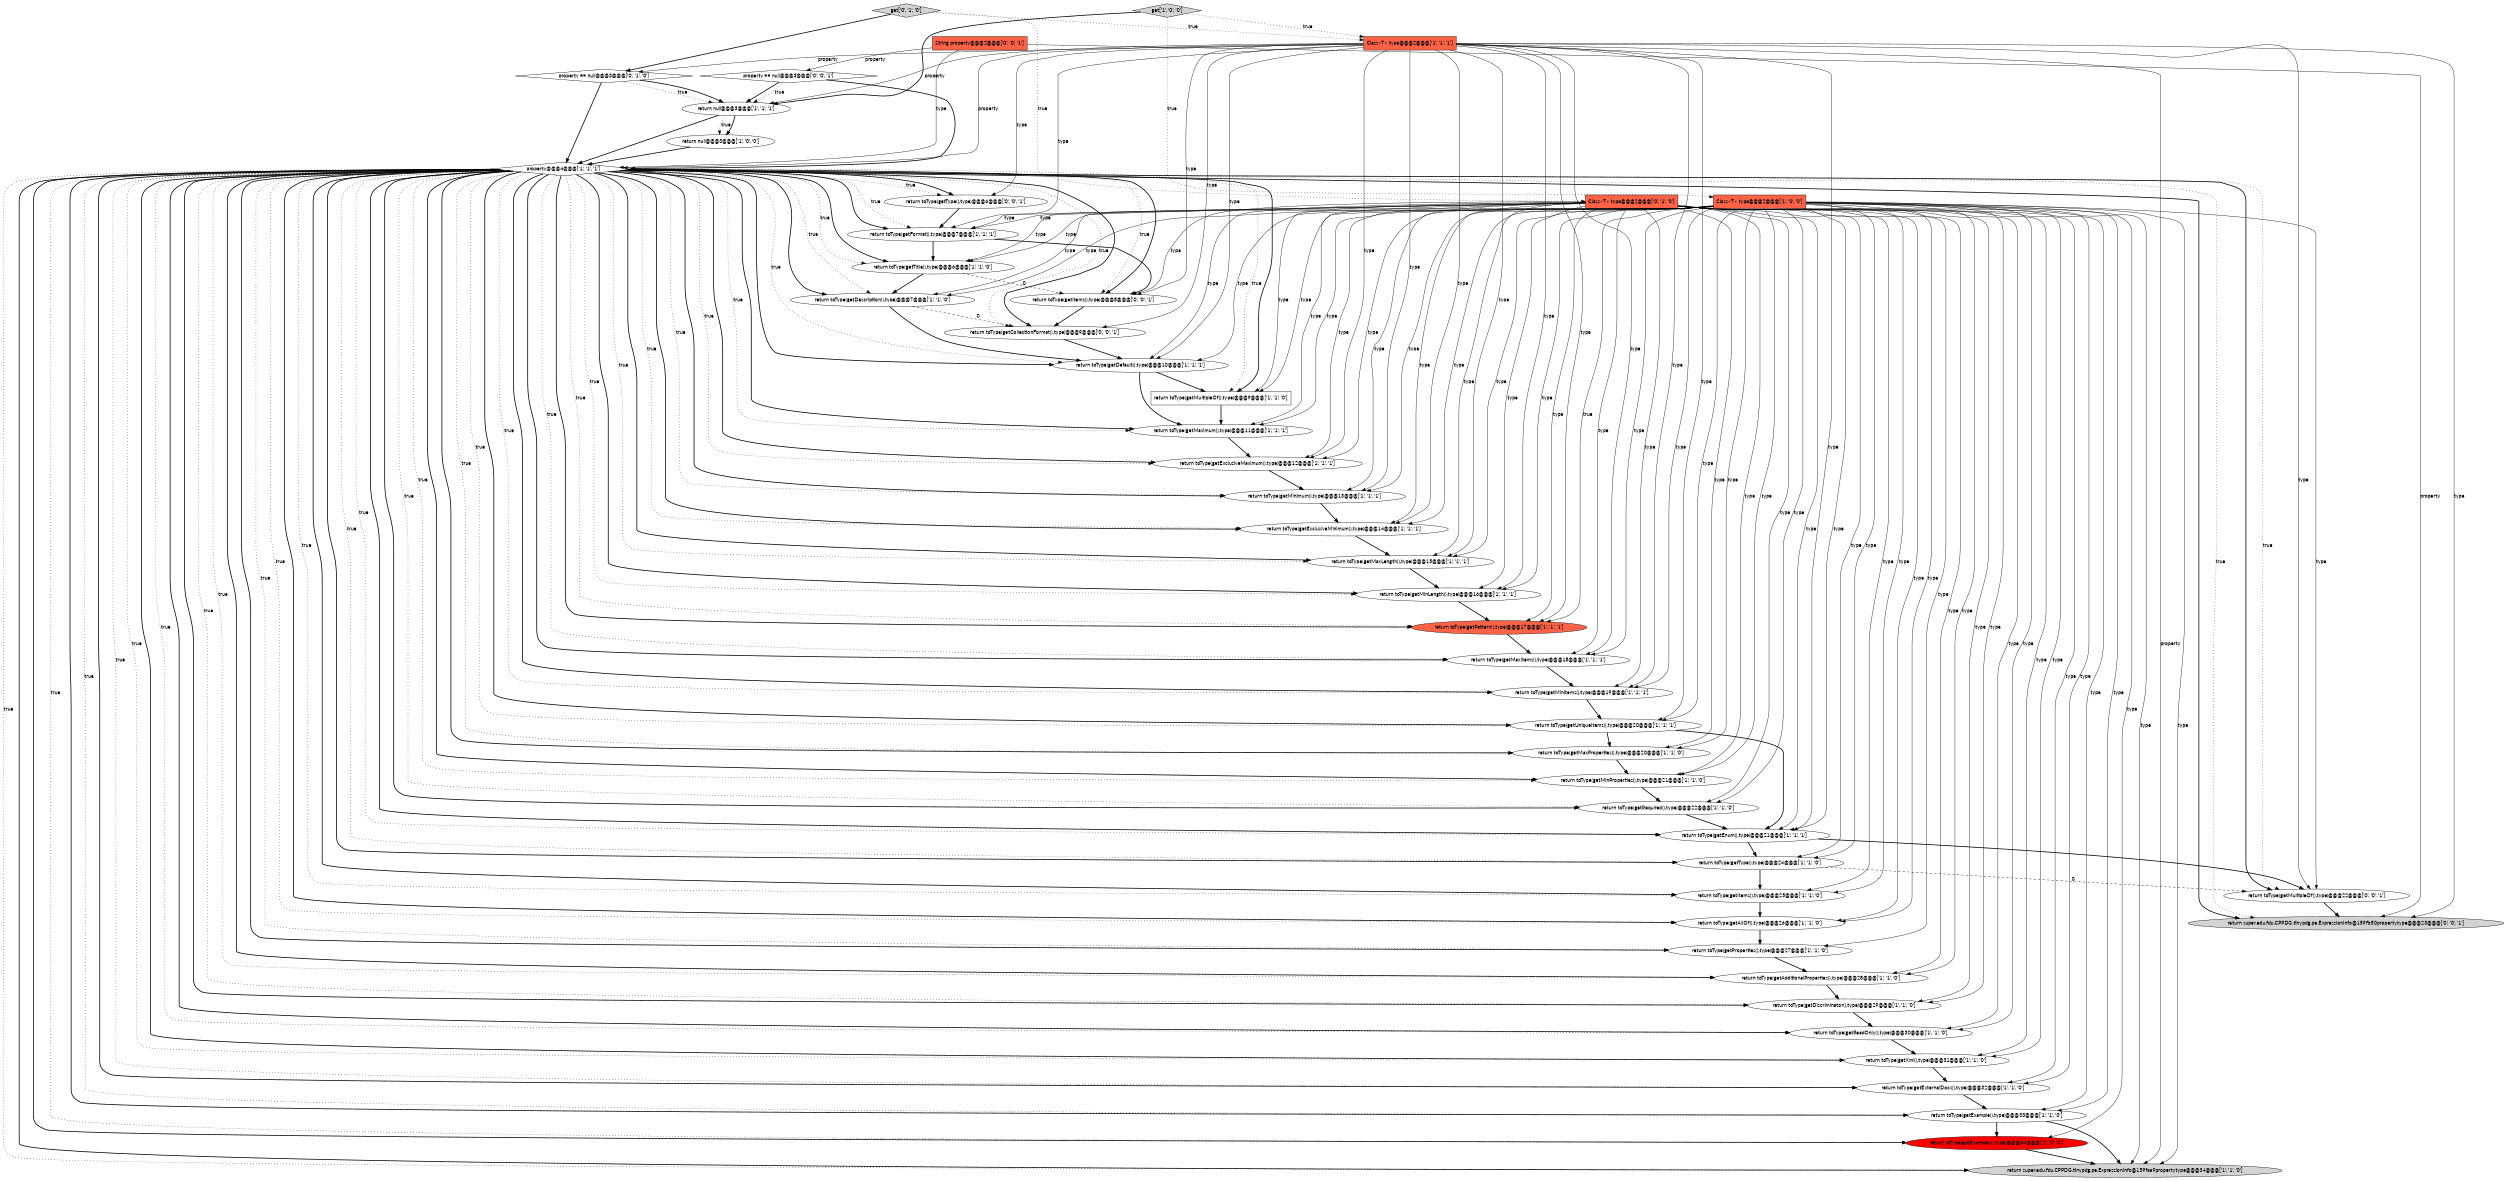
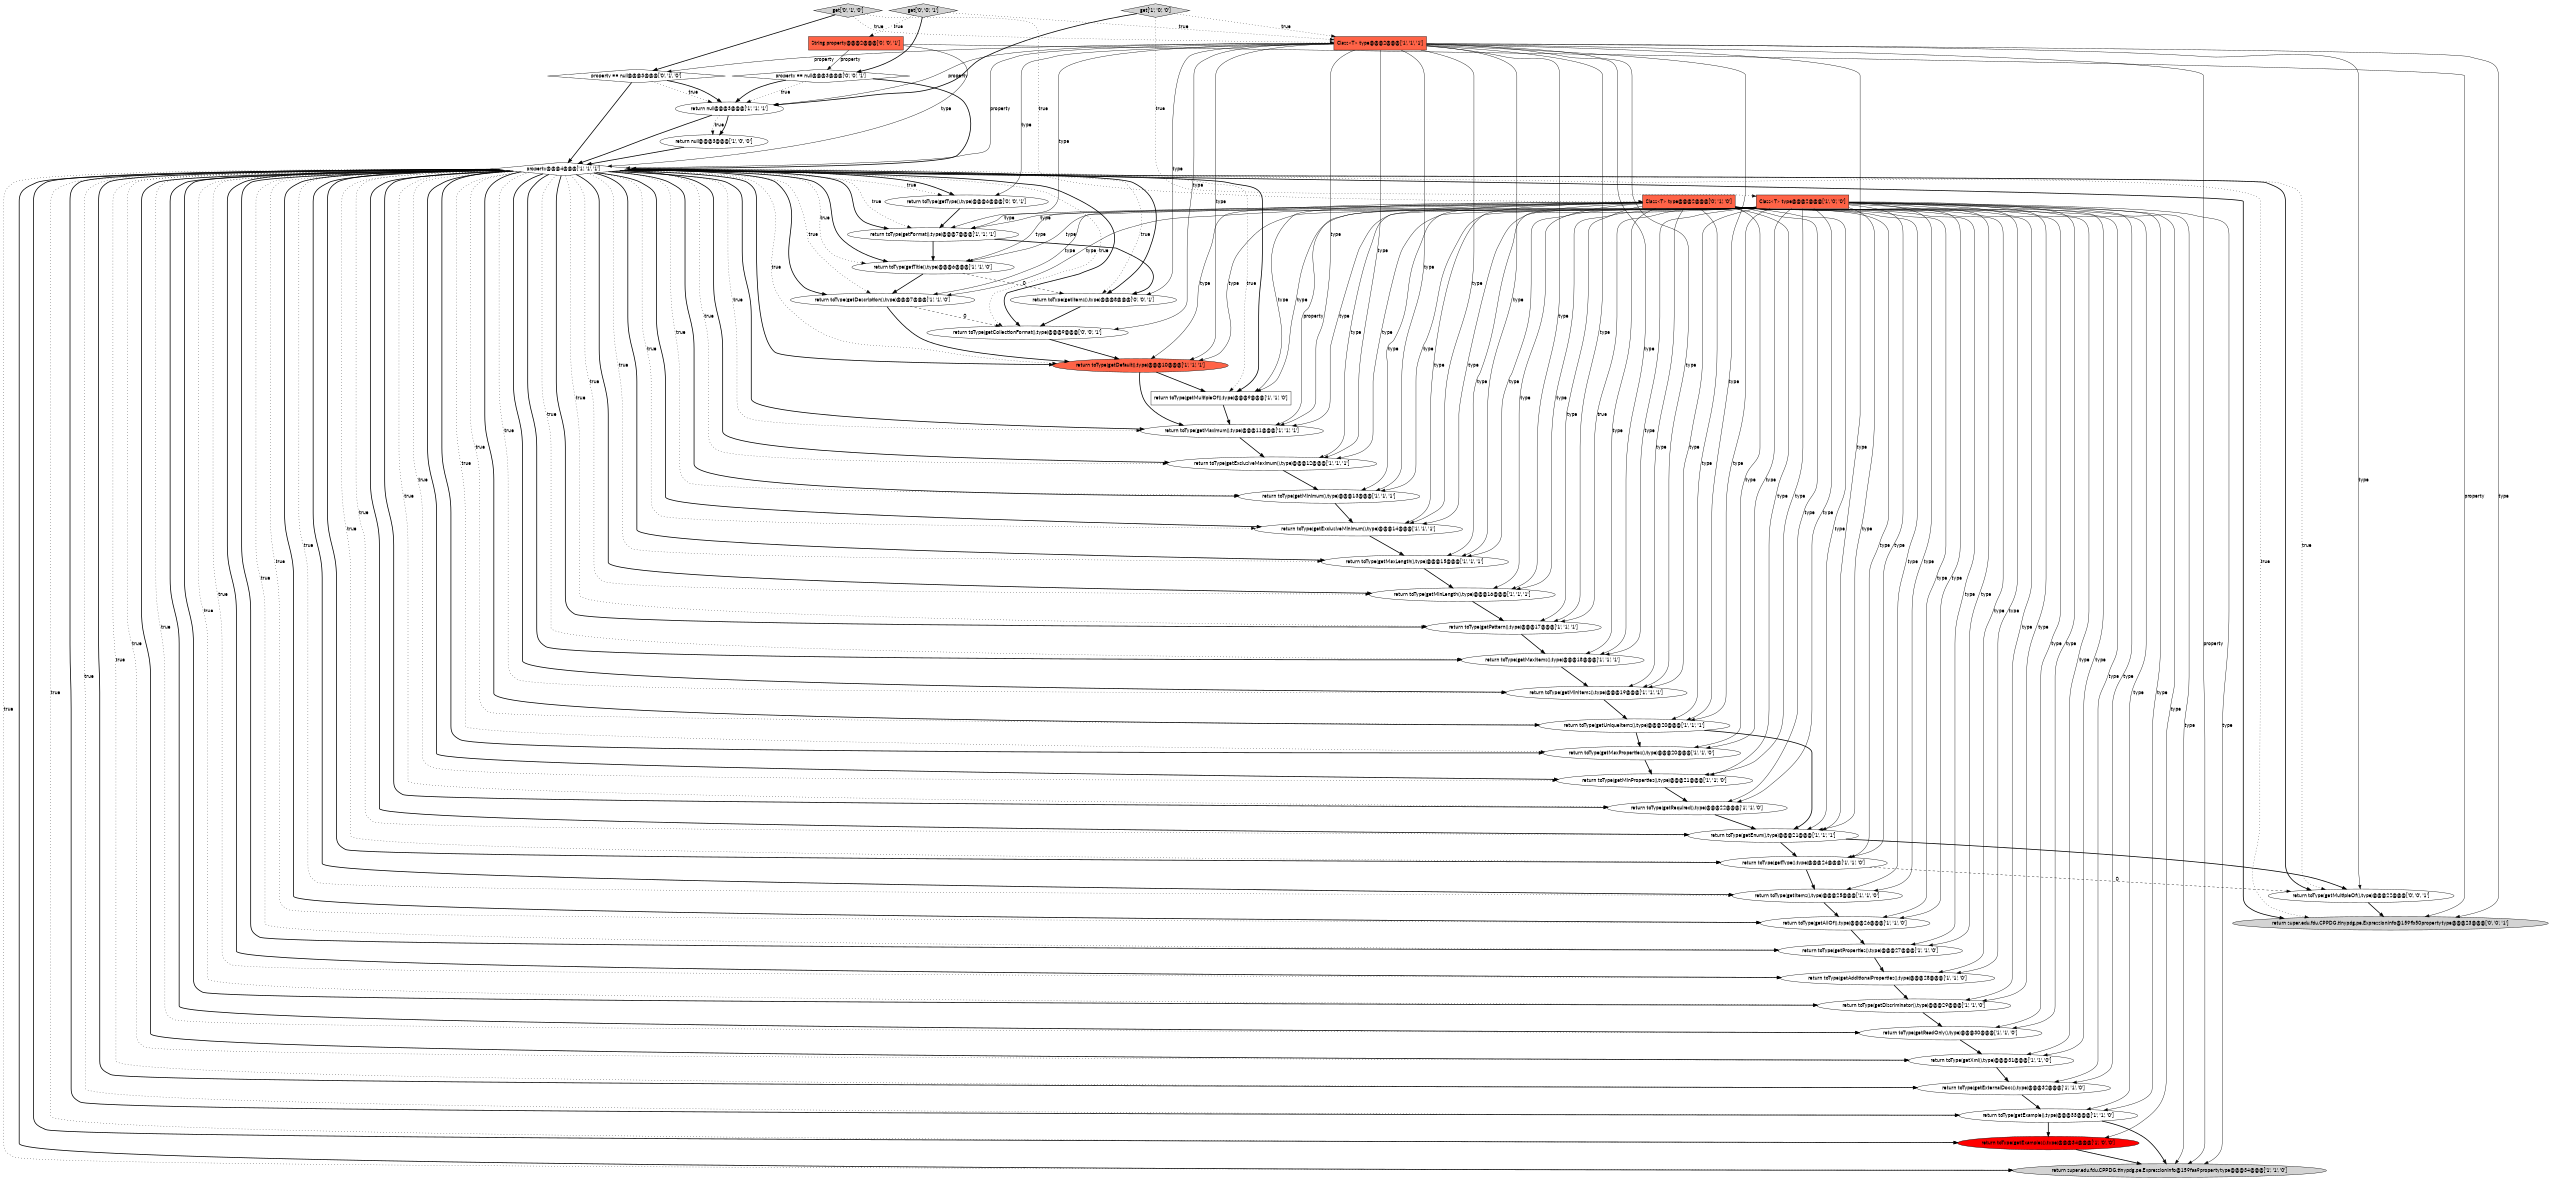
none -> (923, 11)
(1340, 205) -> (1701, 465)
none -> (1331, 241)
(2316, 303) -> (1989, 526)
(1316, 316) -> (1314, 316)
(1140, 365) -> (1140, 365)
(1499, 627) -> (1513, 627)
